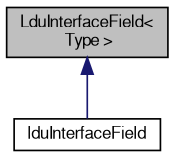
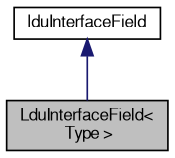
(87, 96) -> (87, 78)
